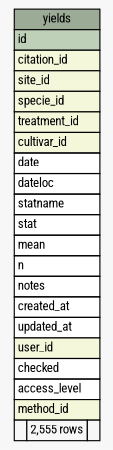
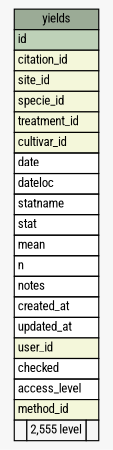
(57, 430) -> (57, 430)
